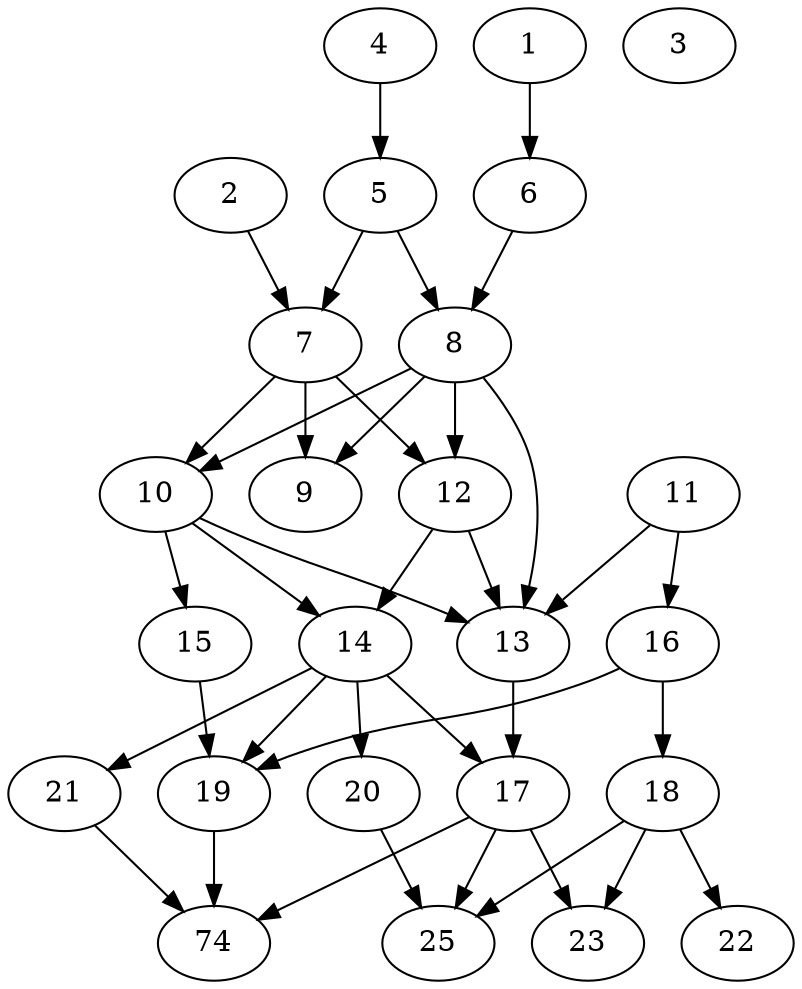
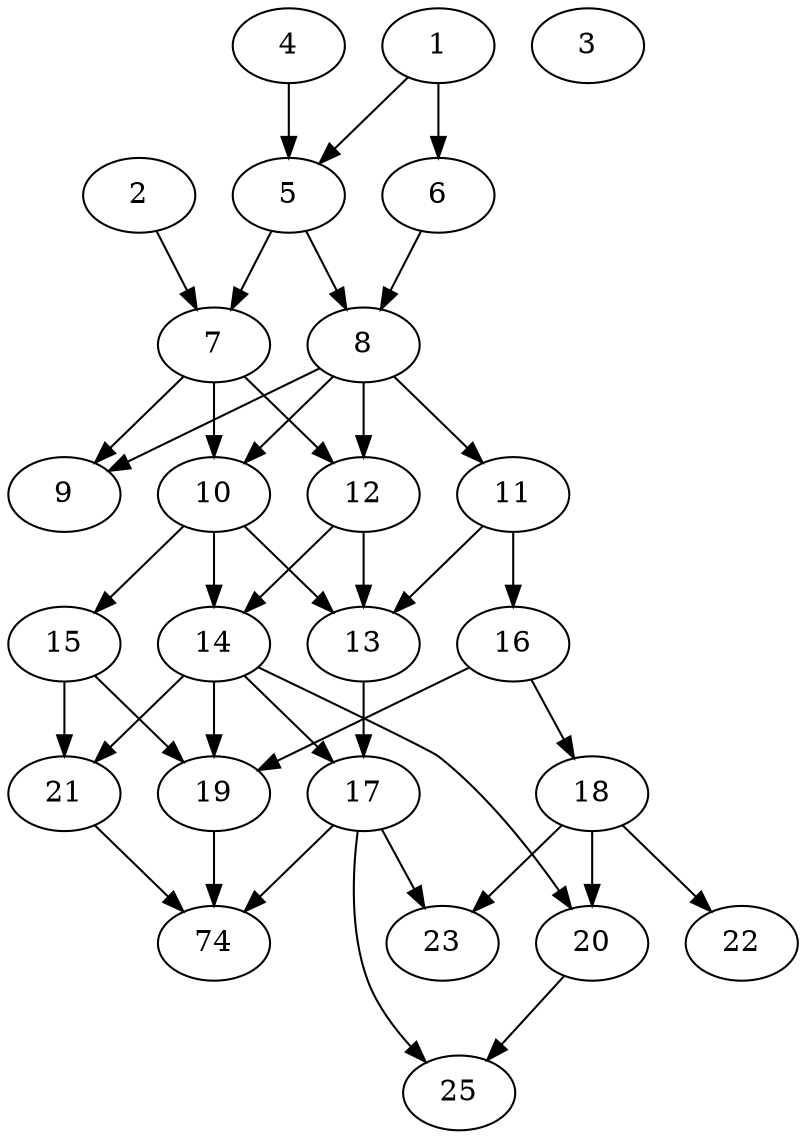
none -> (371, 113)
(534, 476) -> (431, 412)
none -> (64, 709)
(562, 861) -> (592, 858)
